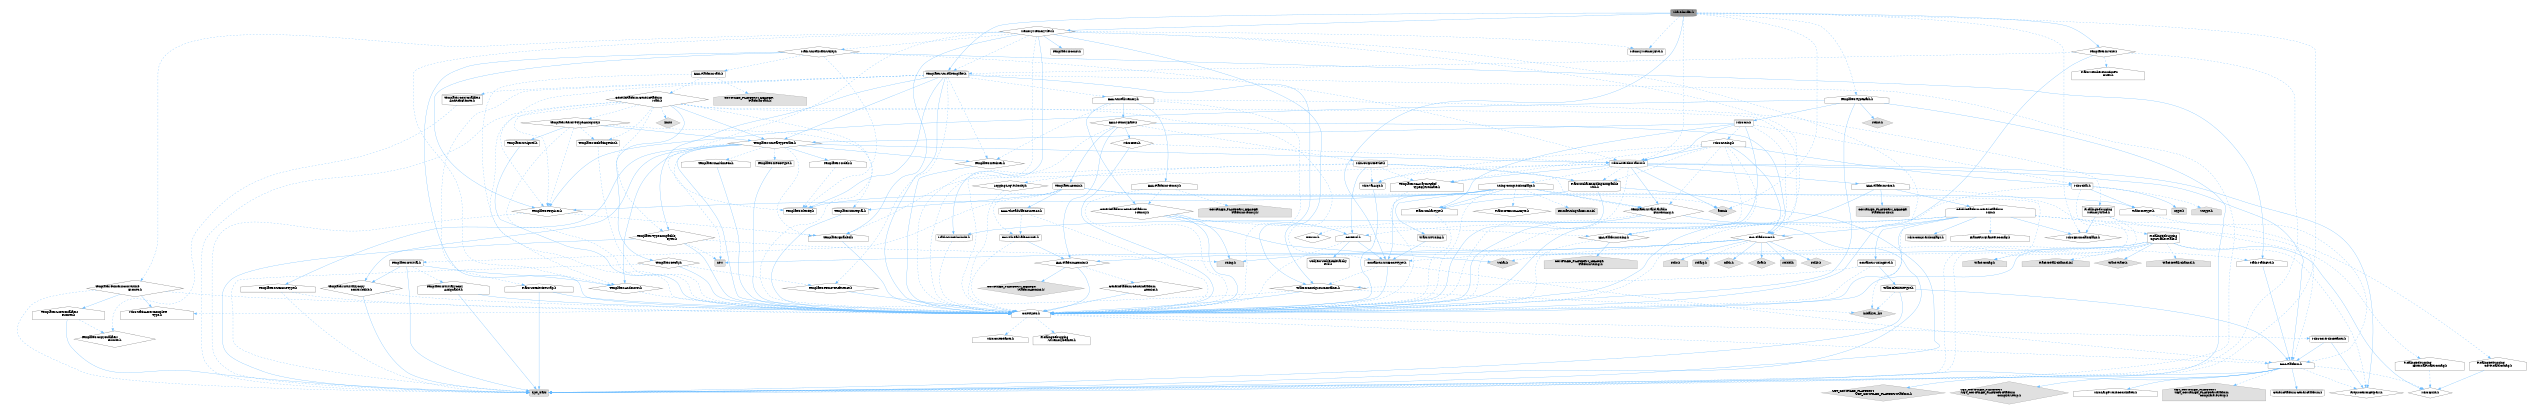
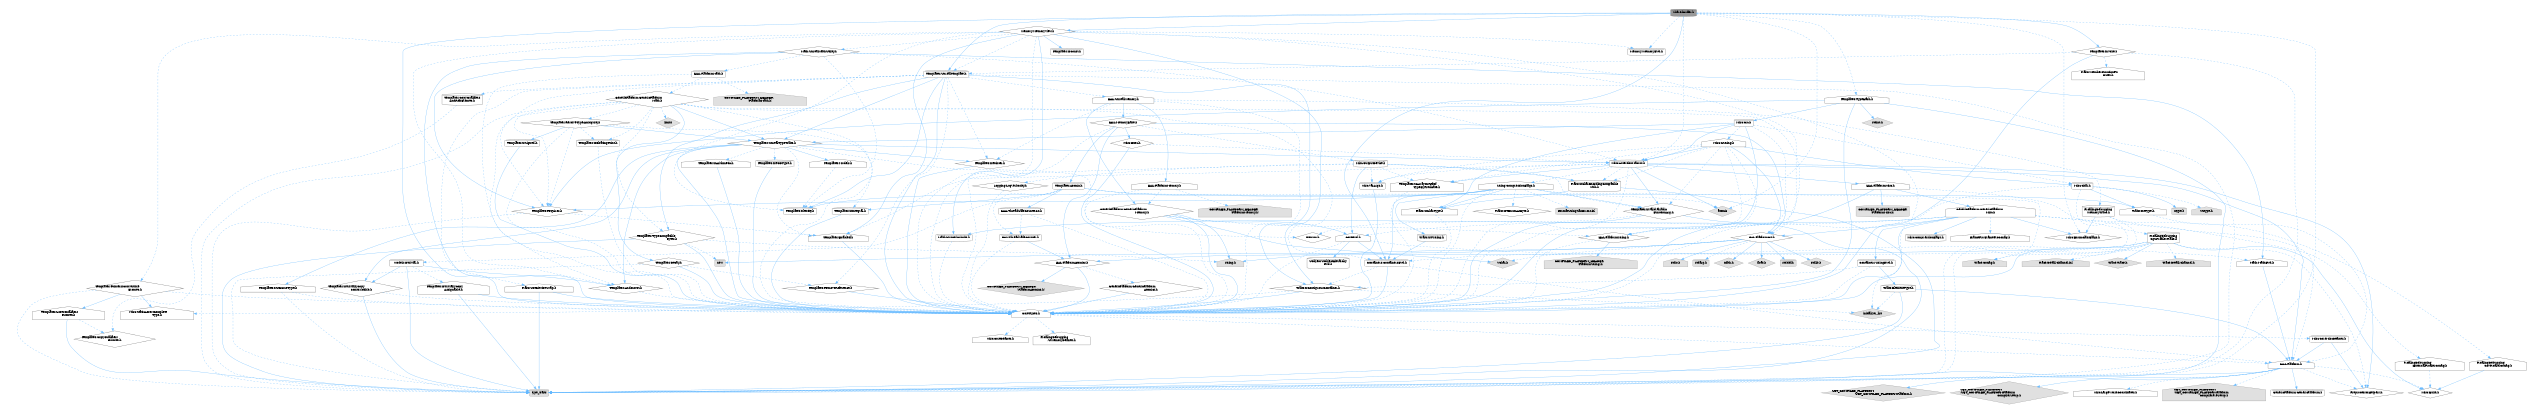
(672, 172) -> (1089, 182)
(406, 263) -> (406, 263)
(1387, 263) -> (1387, 263)
(1447, 282) -> (631, 30)
(2205, 377) -> (2205, 377)
